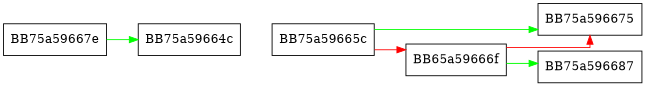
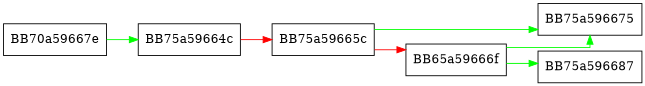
(55, 40) -> (55, 40)
none -> (252, 40)
(550, 48) -> (550, 48)
